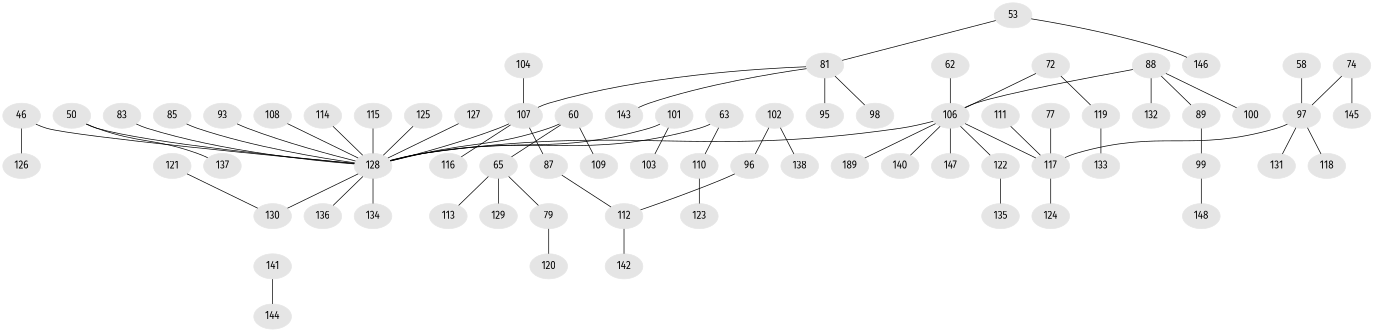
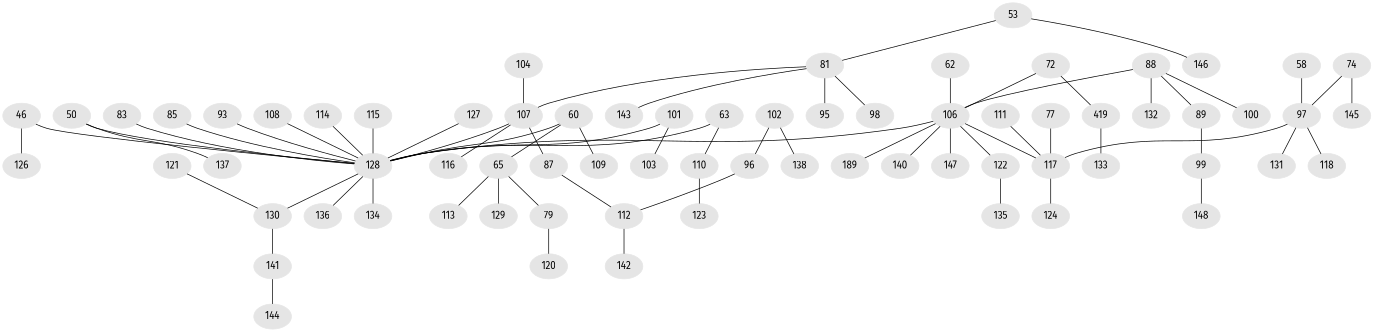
(423, 116) -> none
(1101, 116) -> (1101, 116)
none -> (273, 241)
